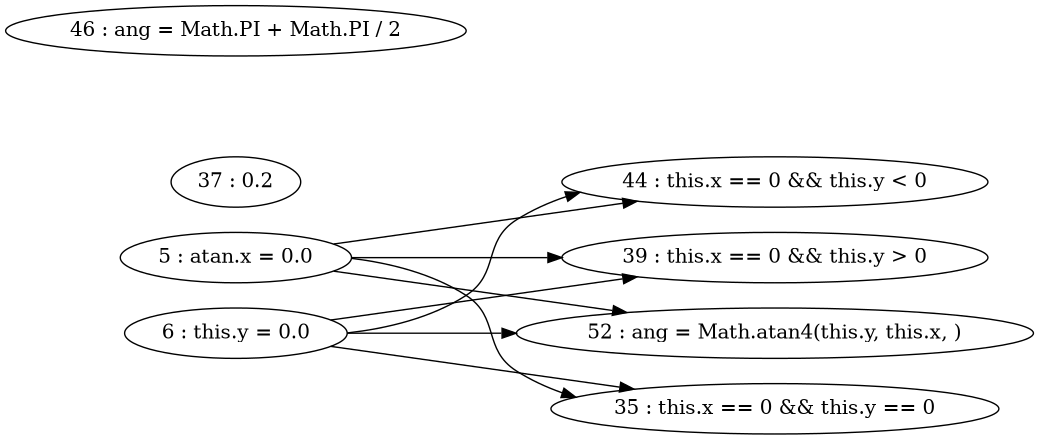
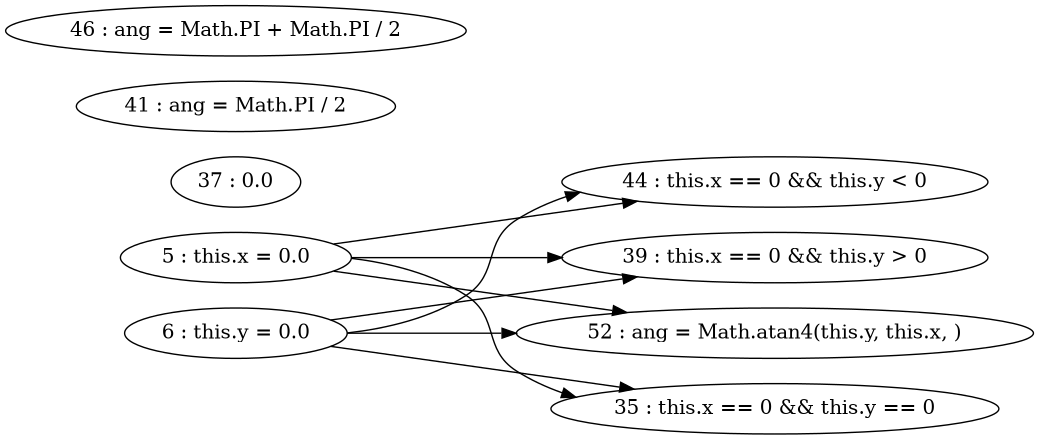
none -> (236, 106)
(236, 182) -> (236, 182)
(236, 258) -> (236, 258)
